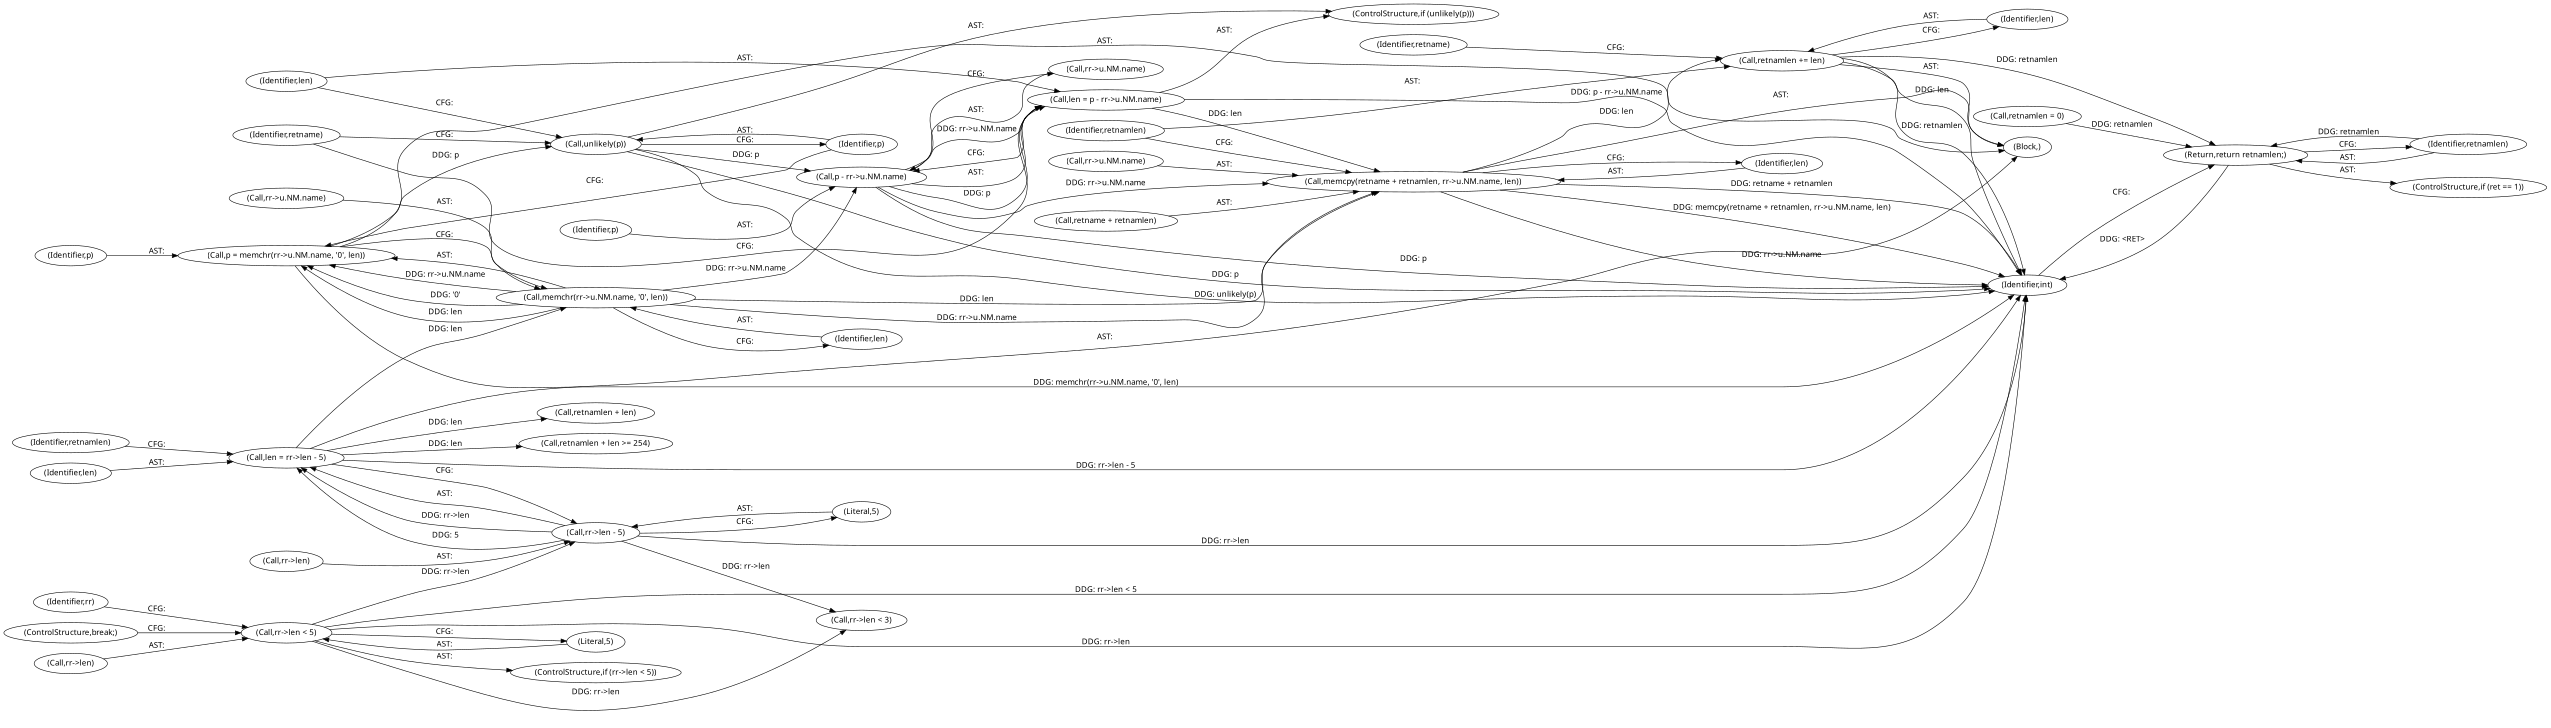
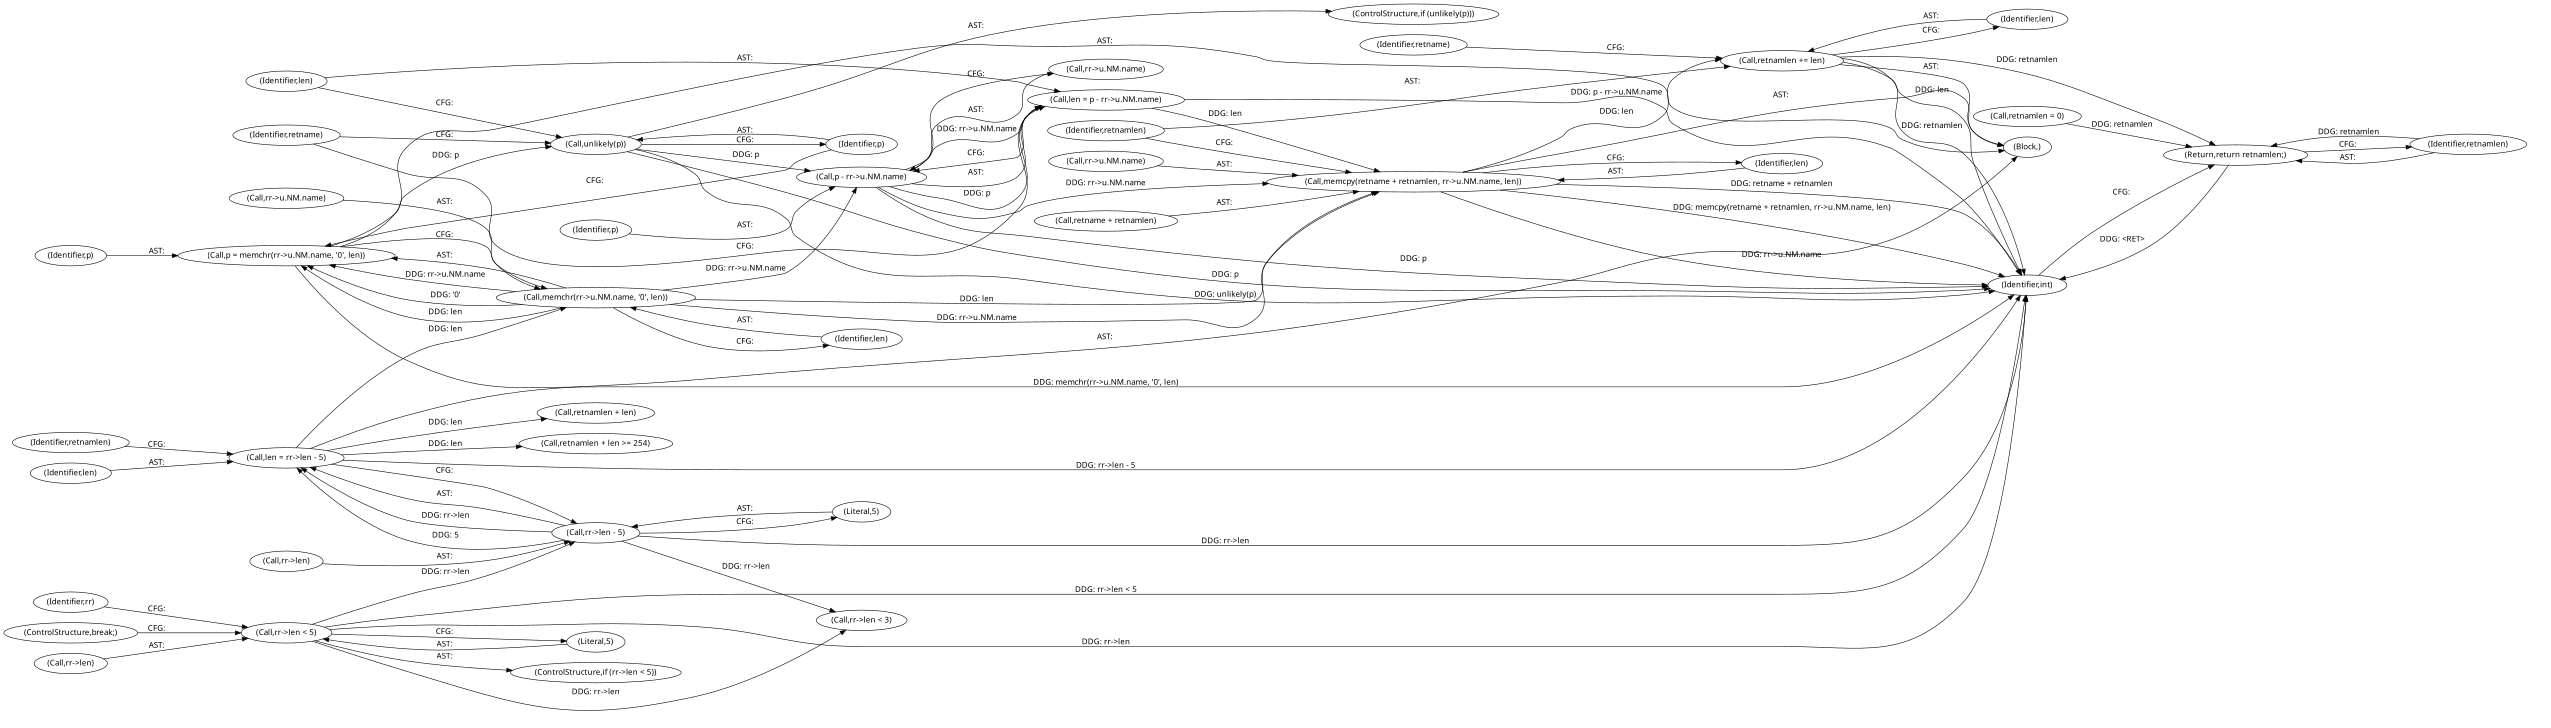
(1237, 46) -> none
(2468, 187) -> none
